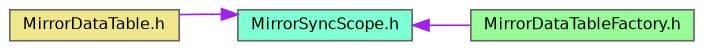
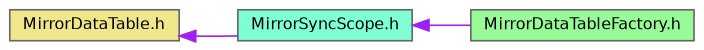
(200, 14) -> (217, 36)
